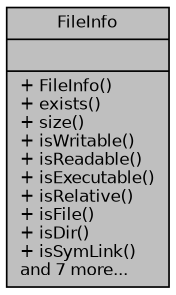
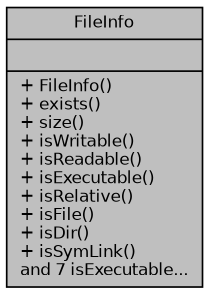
(74, 270) -> (105, 270)
